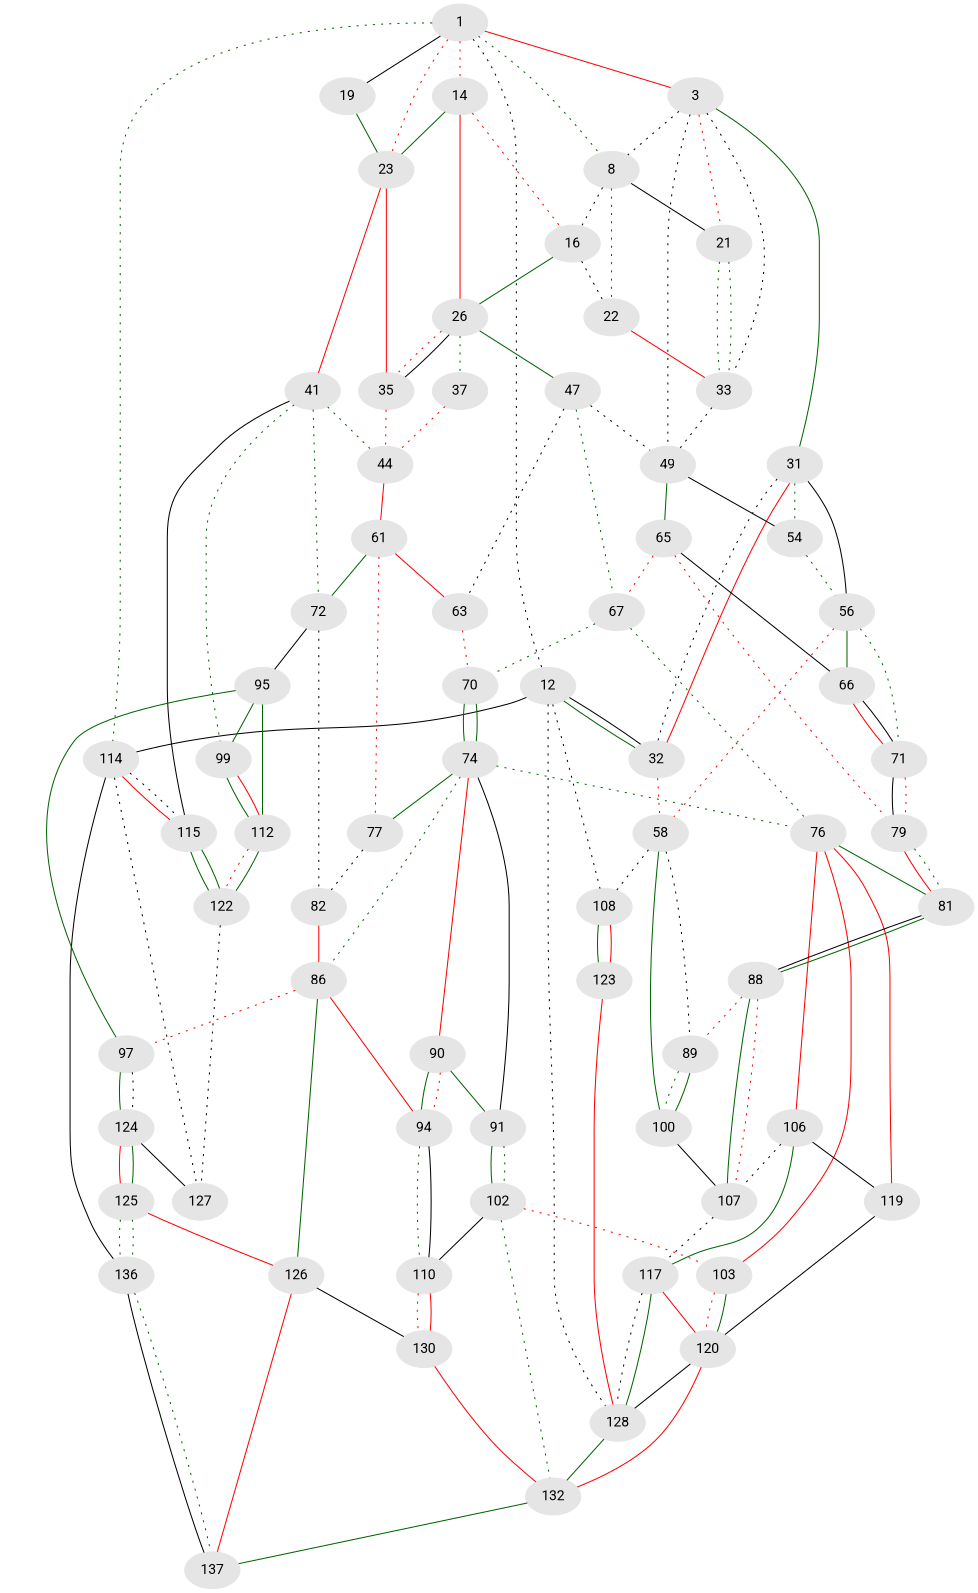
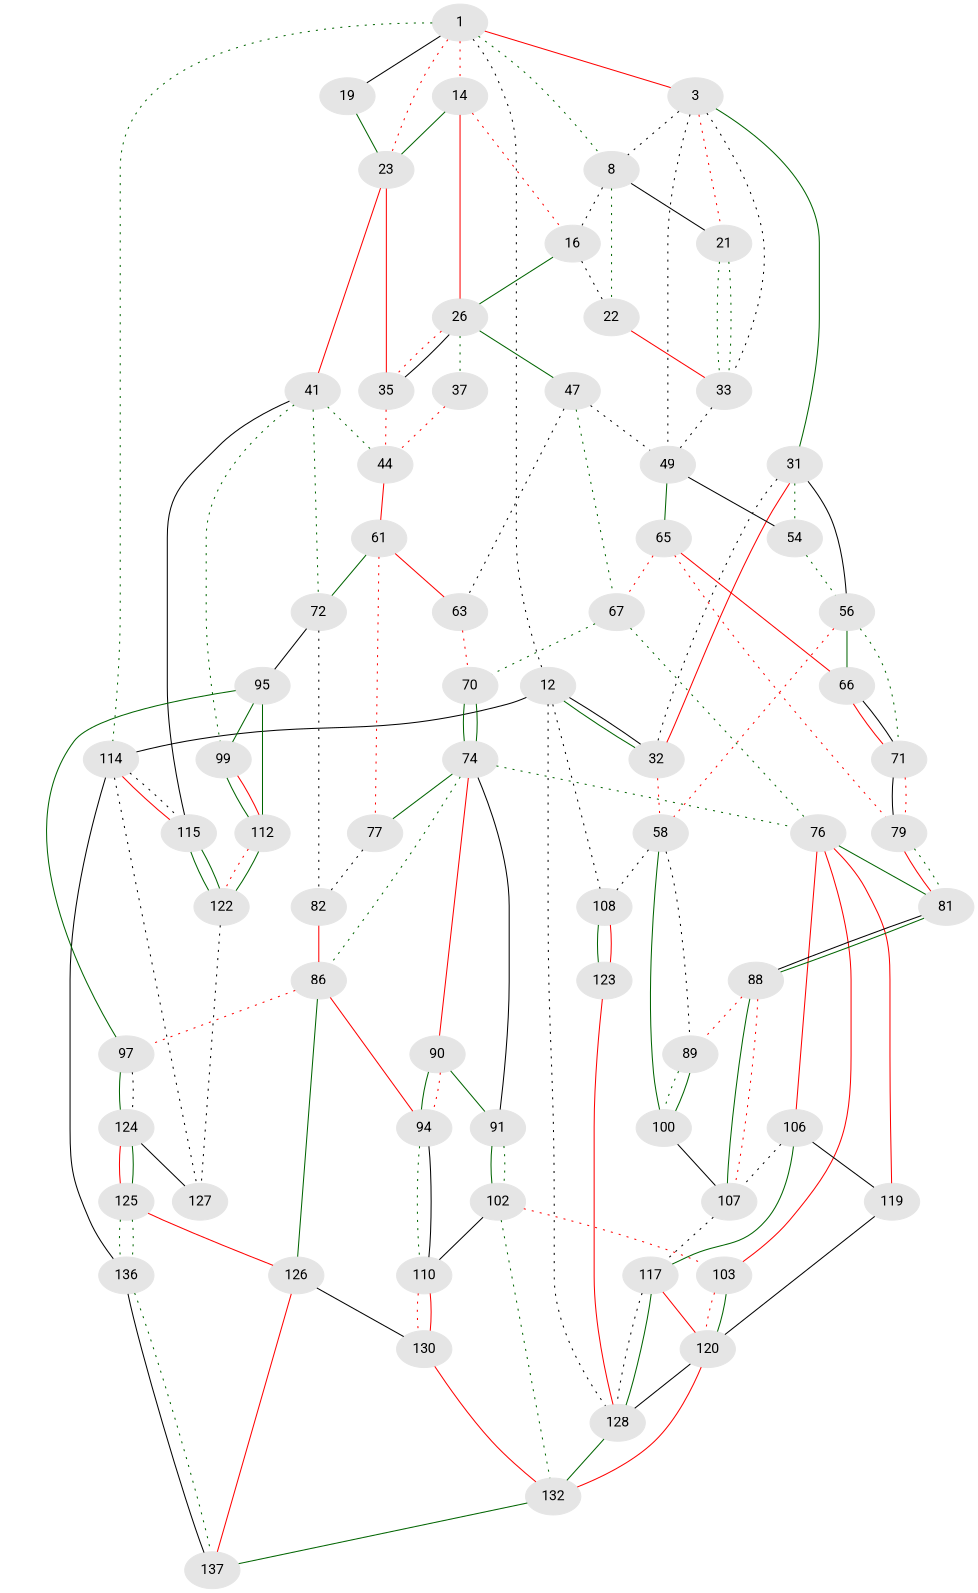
(755, 612) -> (755, 612)
